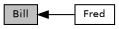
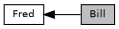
(62, 15) -> (68, 15)
